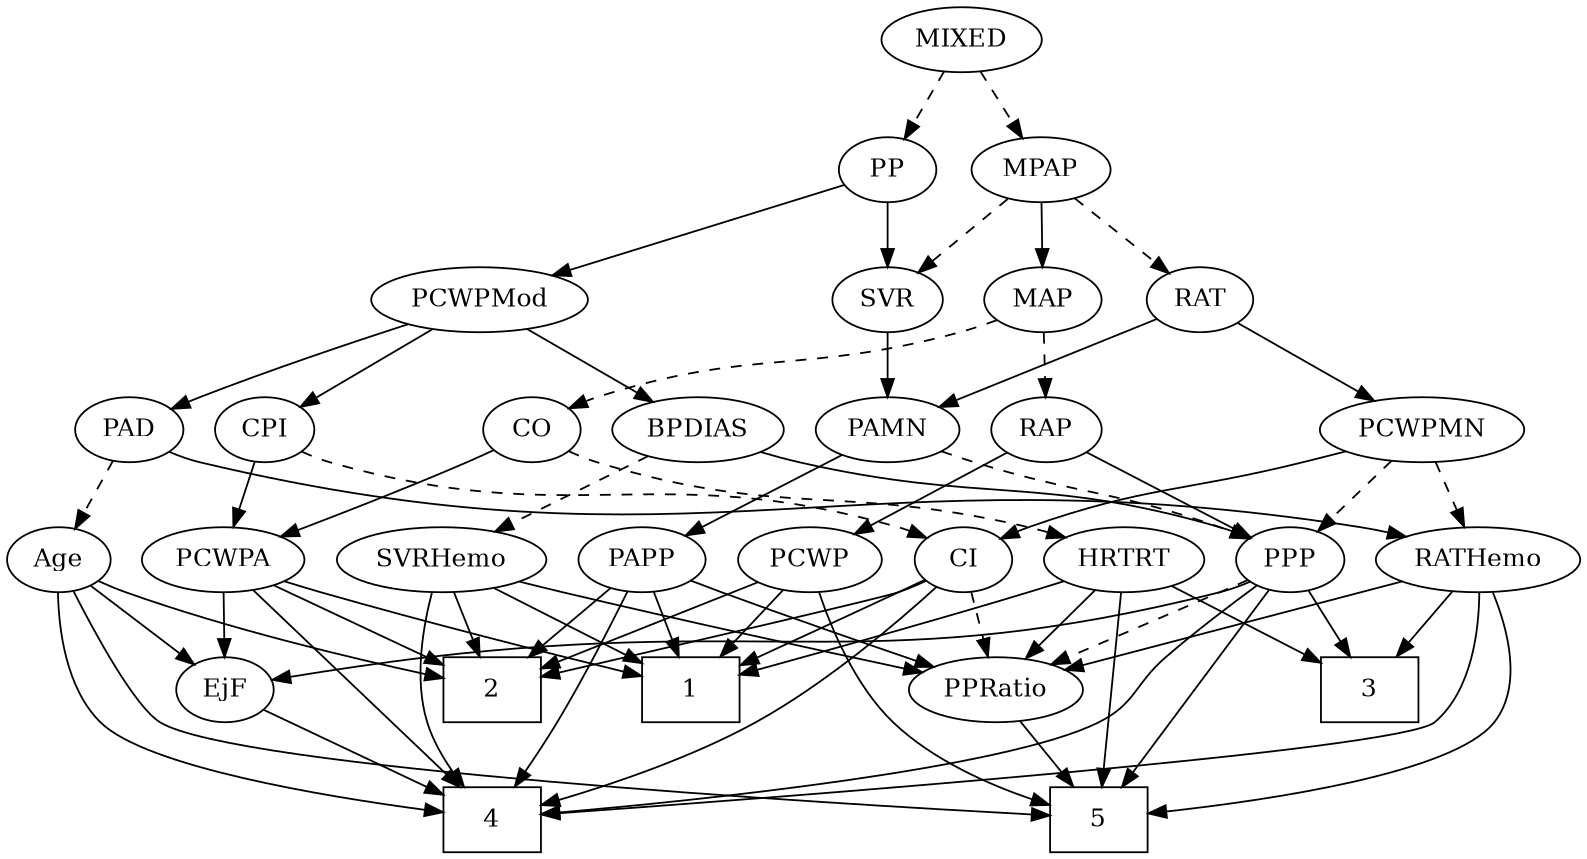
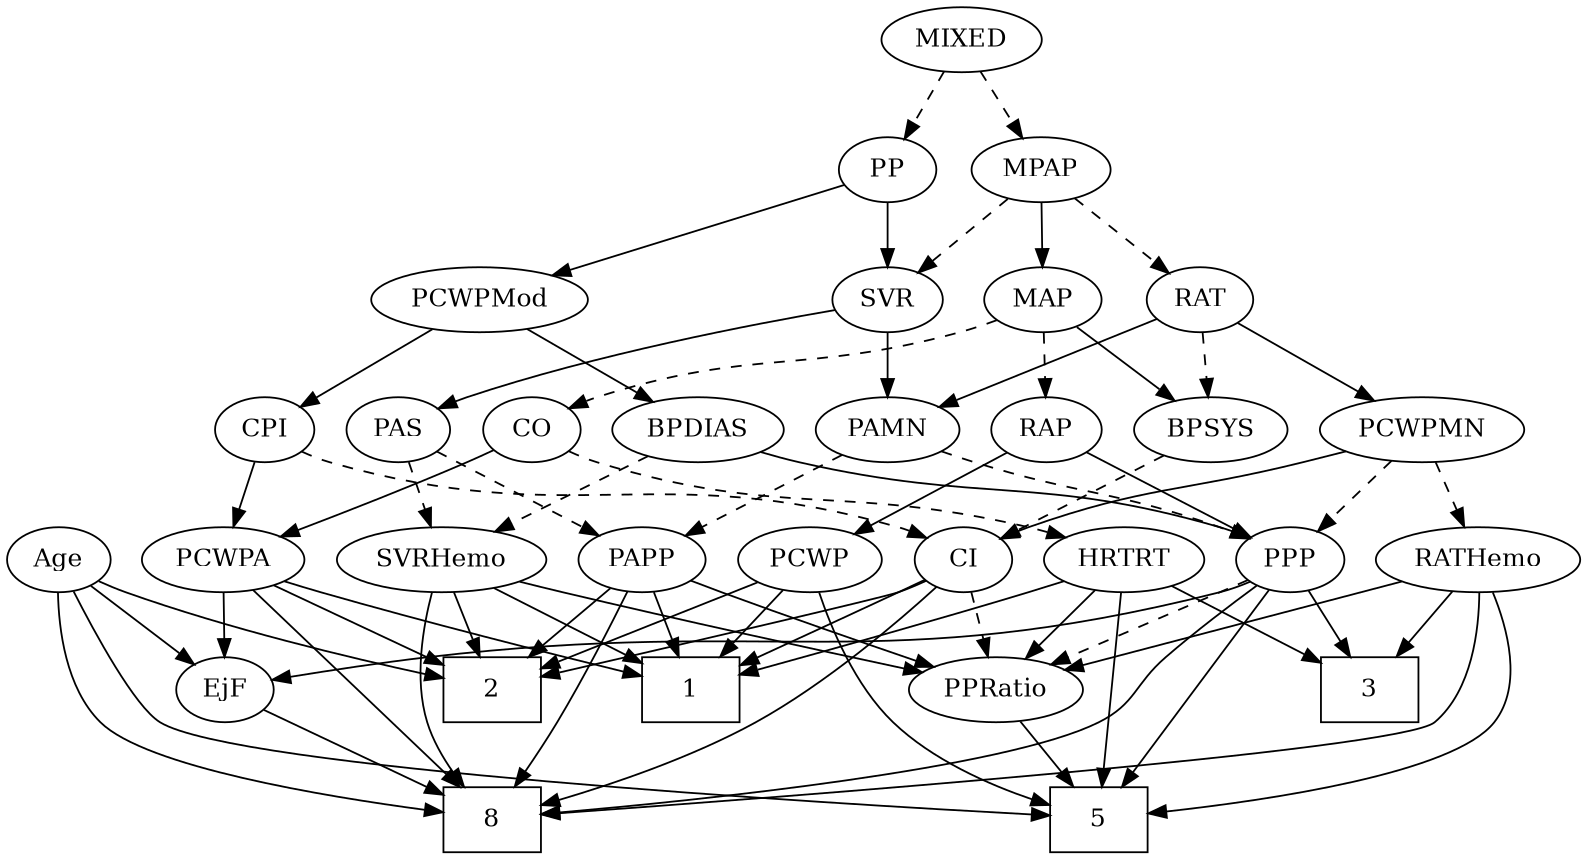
(129, 430) -> none
none -> (398, 430)
none -> (1211, 430)
(783, 486) -> (783, 486)
(492, 820) -> (492, 820)
